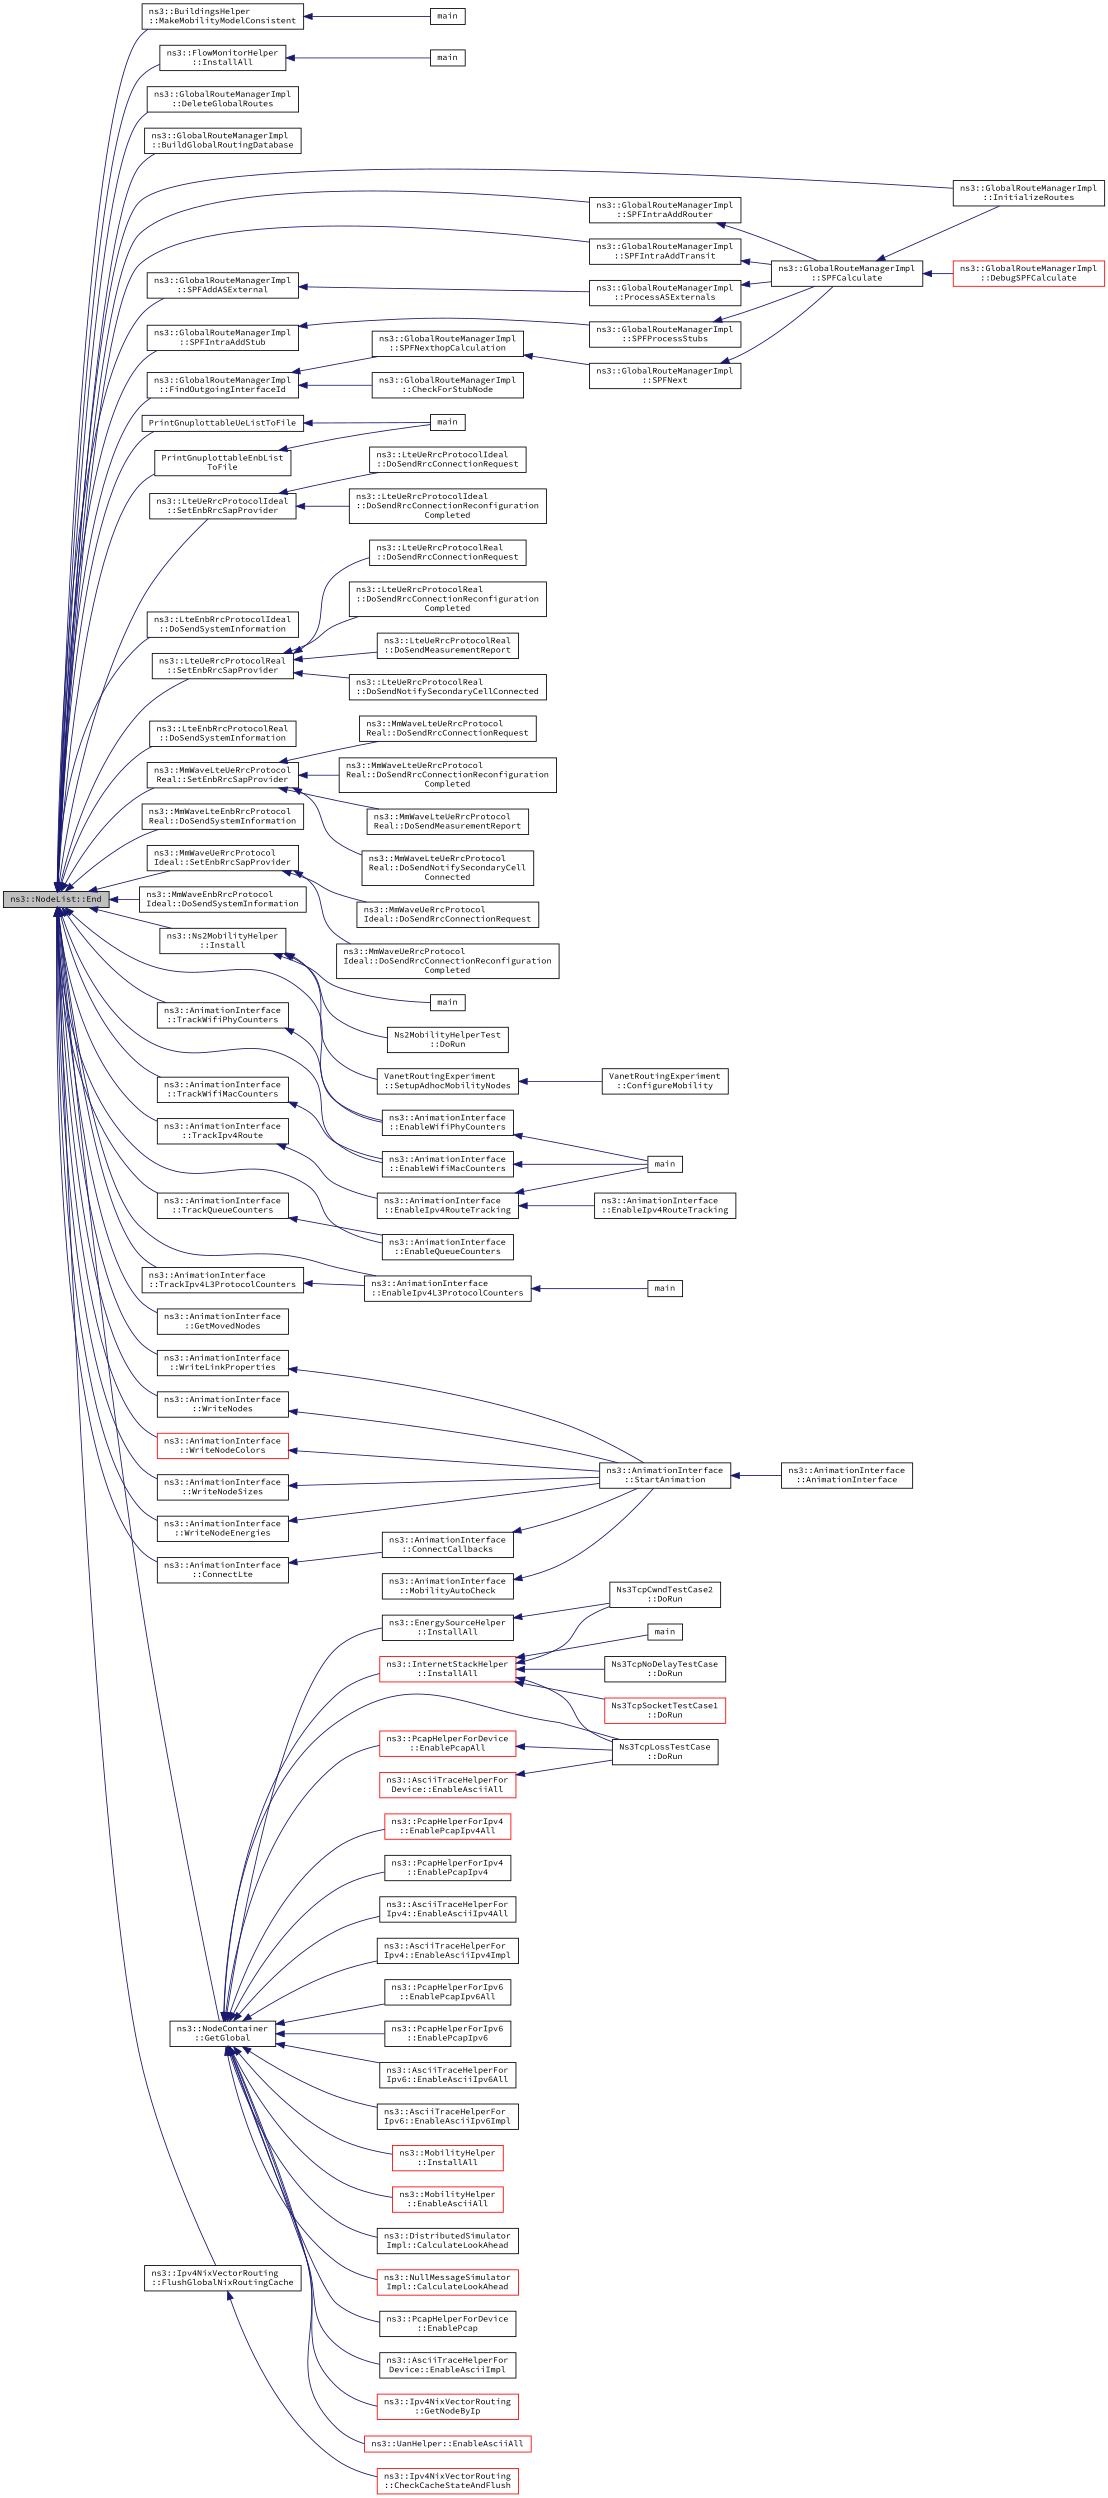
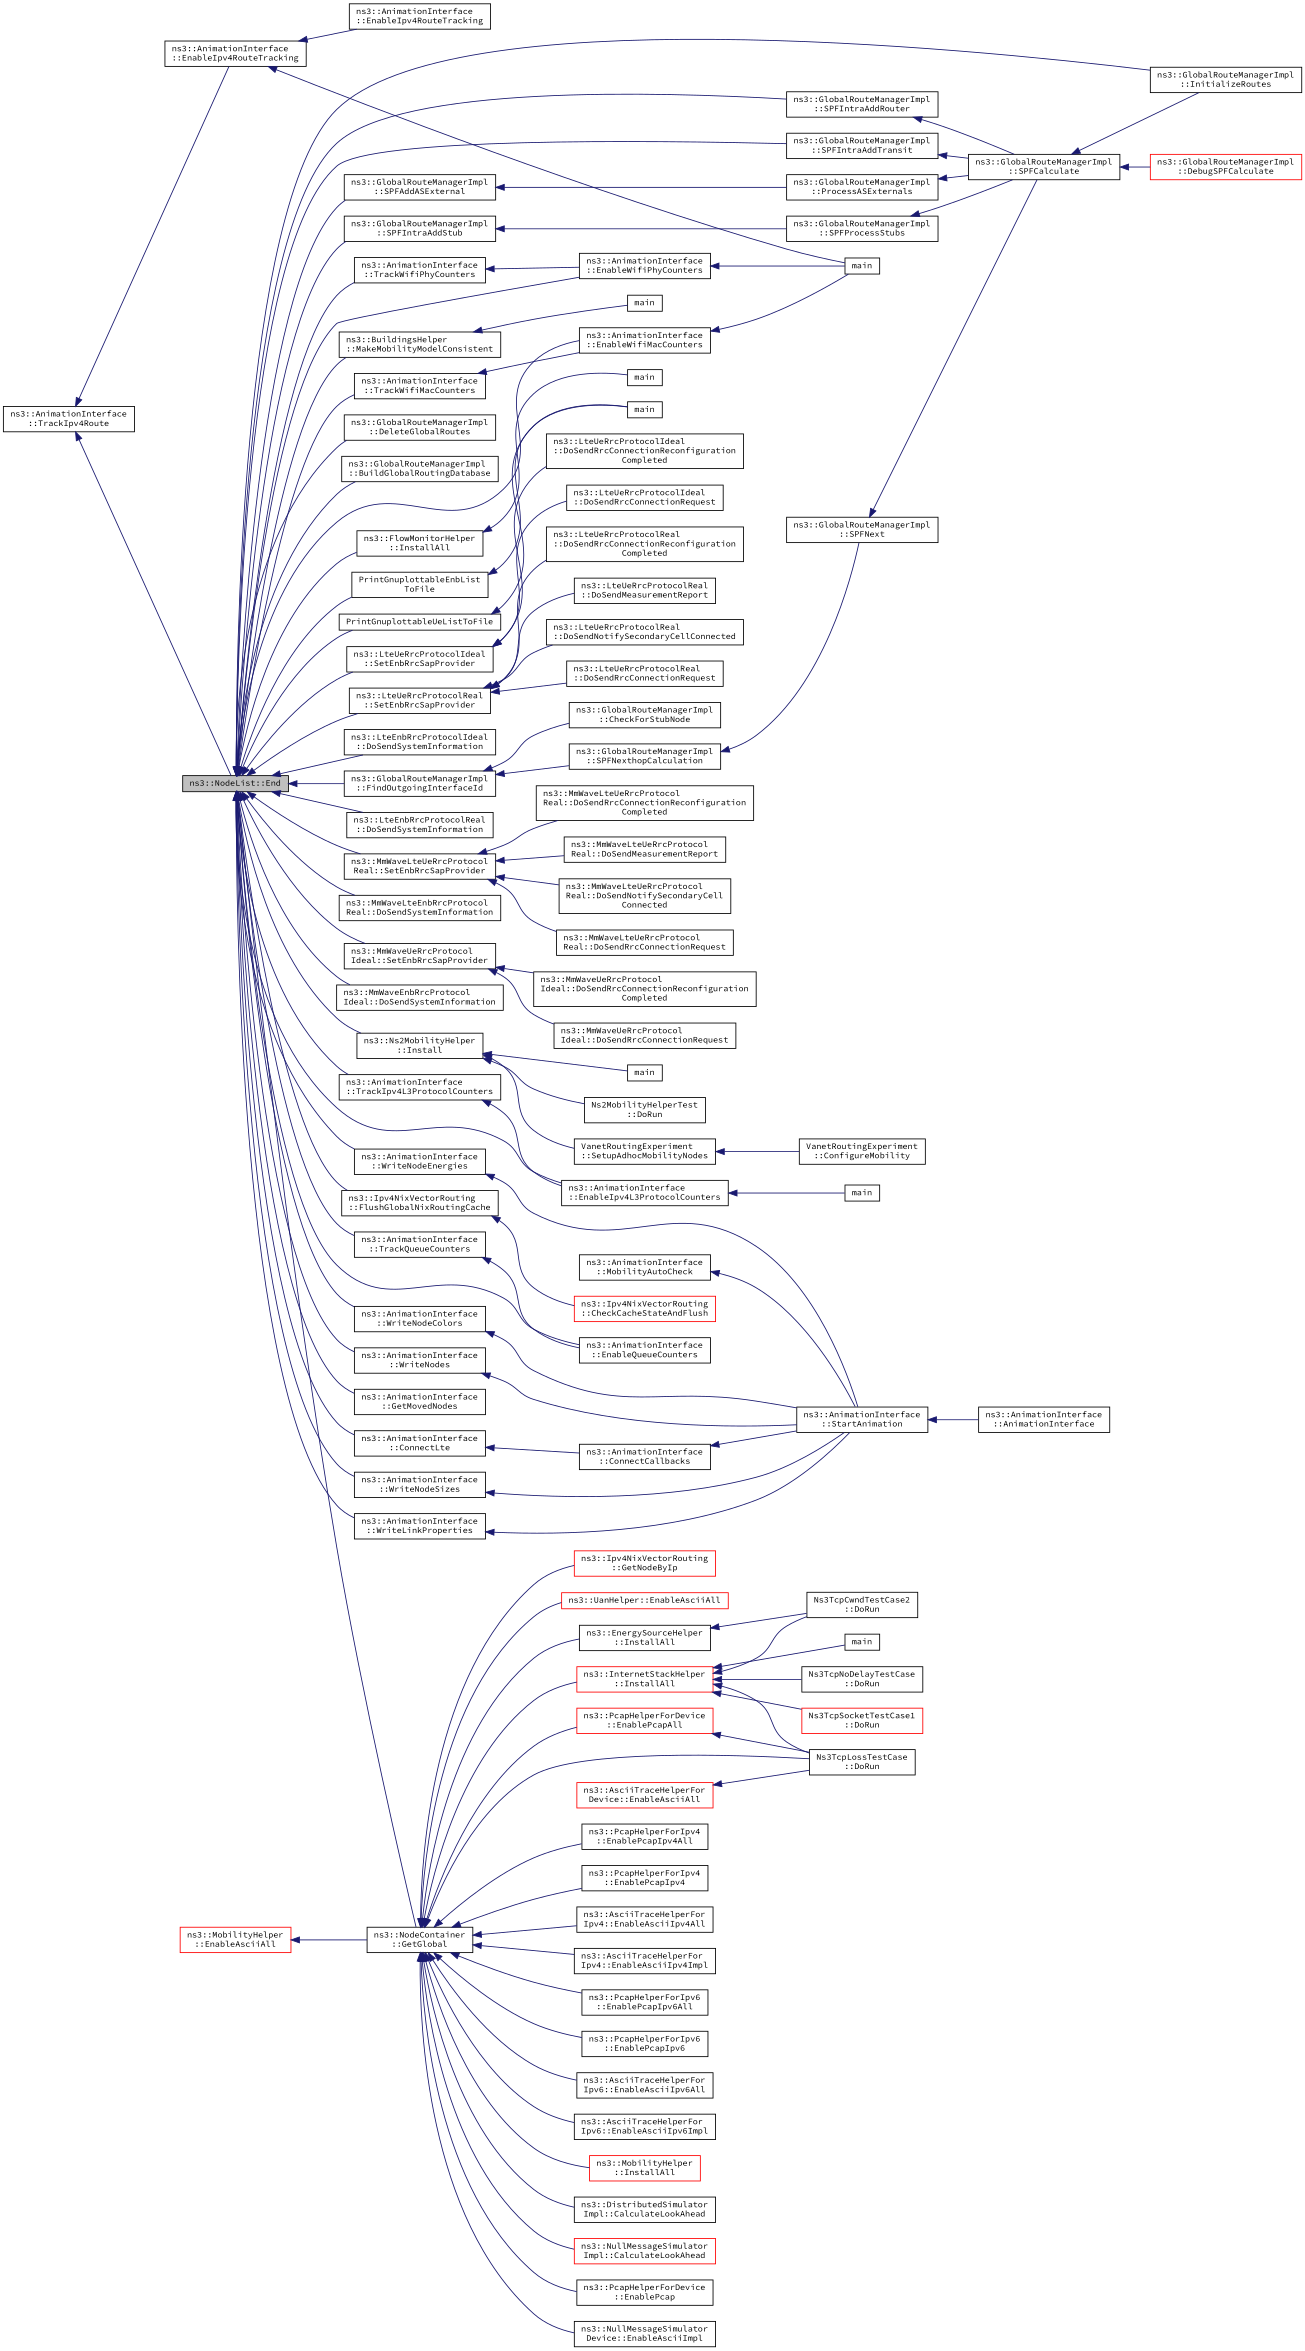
(87, 1030) -> (155, 608)
(223, 1446) -> (420, 1319)
(448, 1827) -> (645, 1837)
(296, 2146) -> (333, 1940)
(448, 2365) -> (645, 2334)
